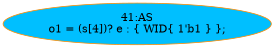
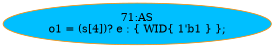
(137, 24) -> (137, 24)
